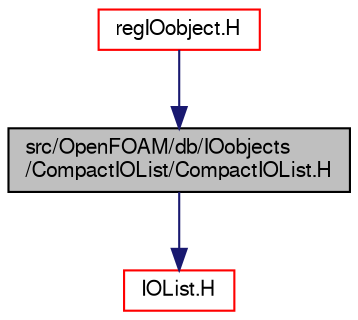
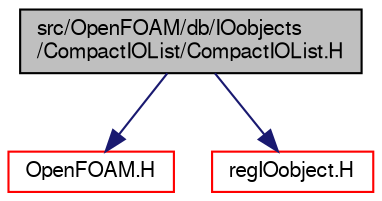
(179, 78) -> (240, 104)
(179, 291) -> (91, 172)
